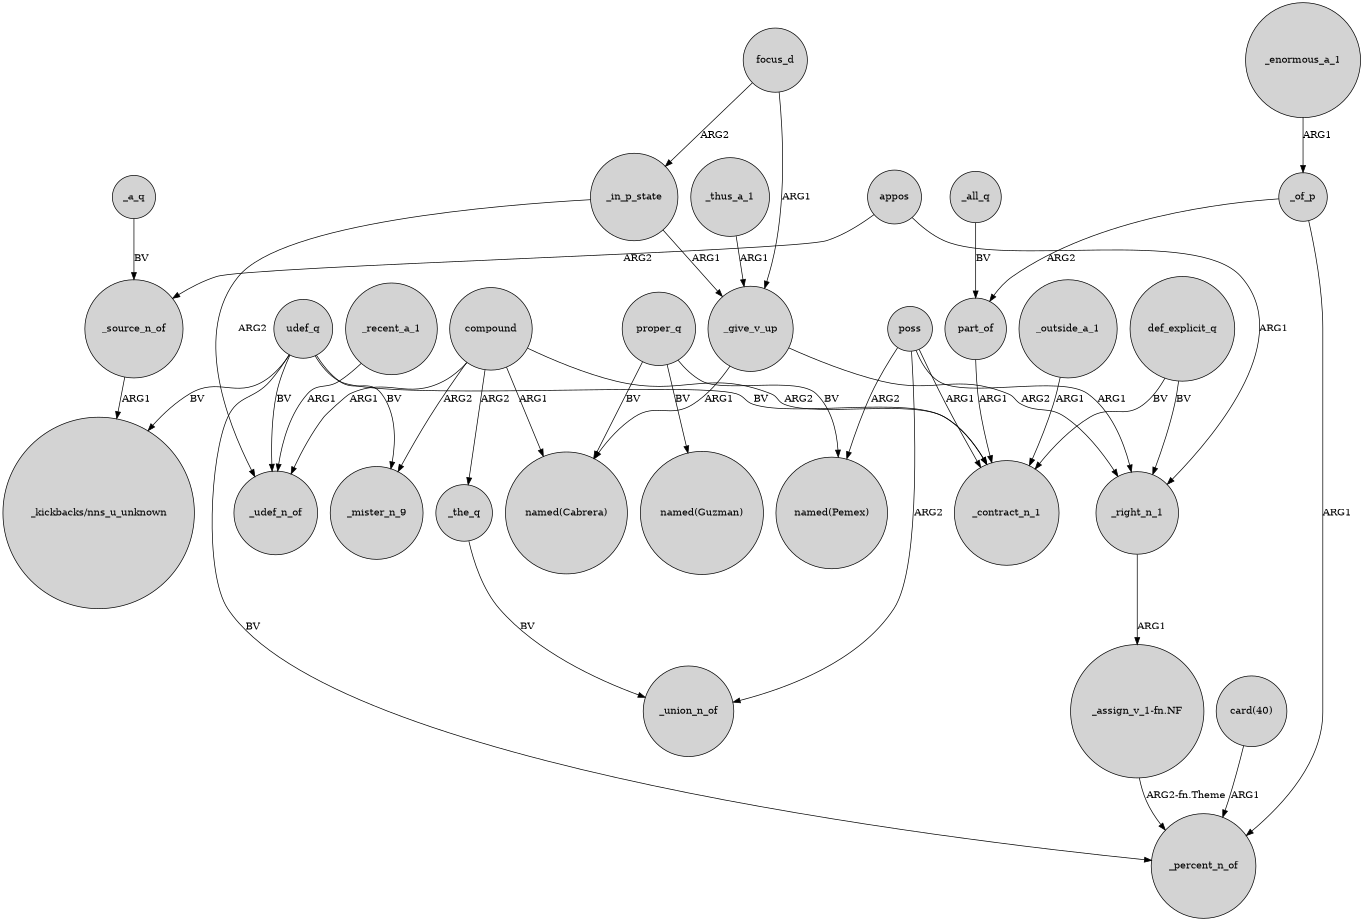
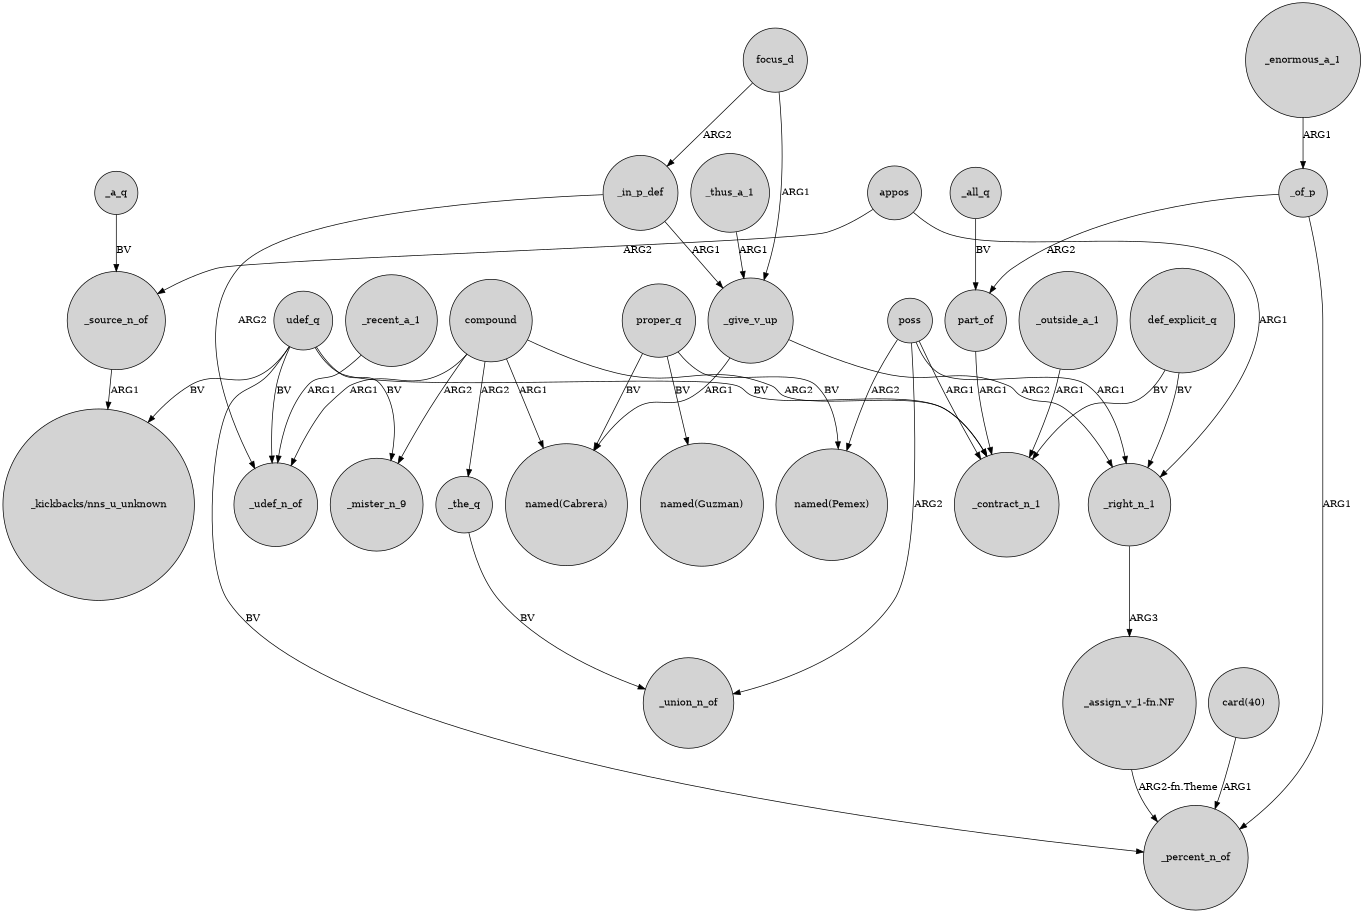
(634, 197) -> (641, 193)
(1152, 627) -> (1144, 619)
